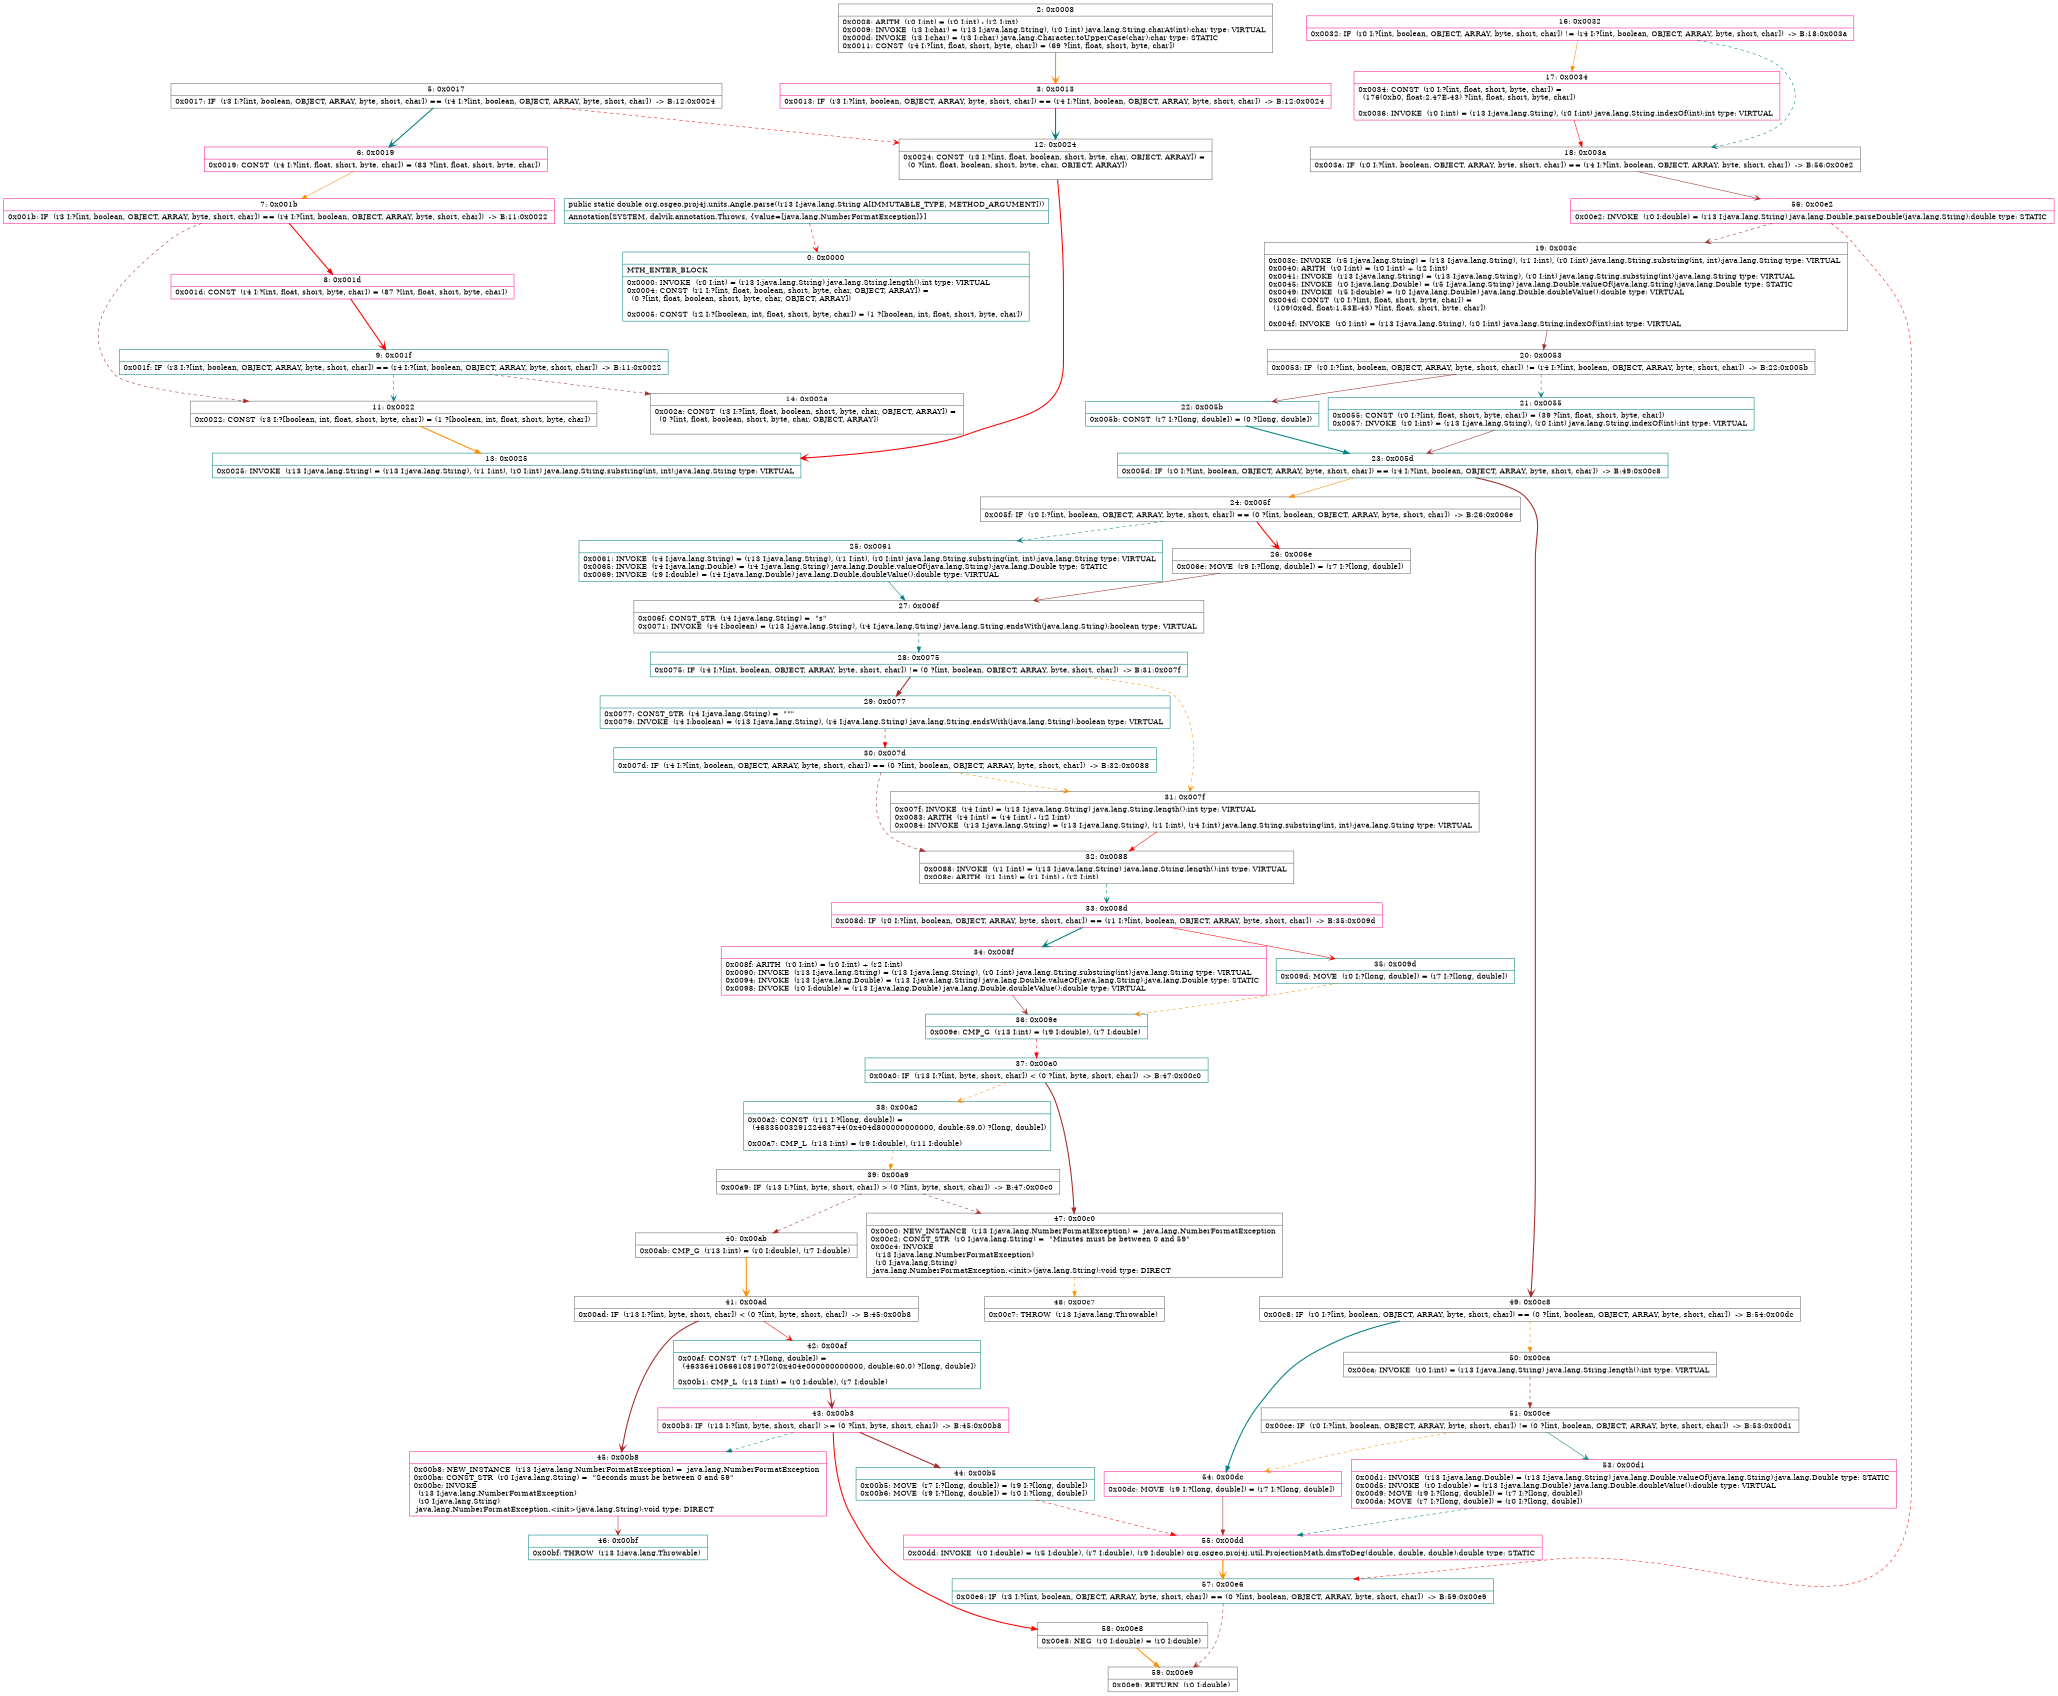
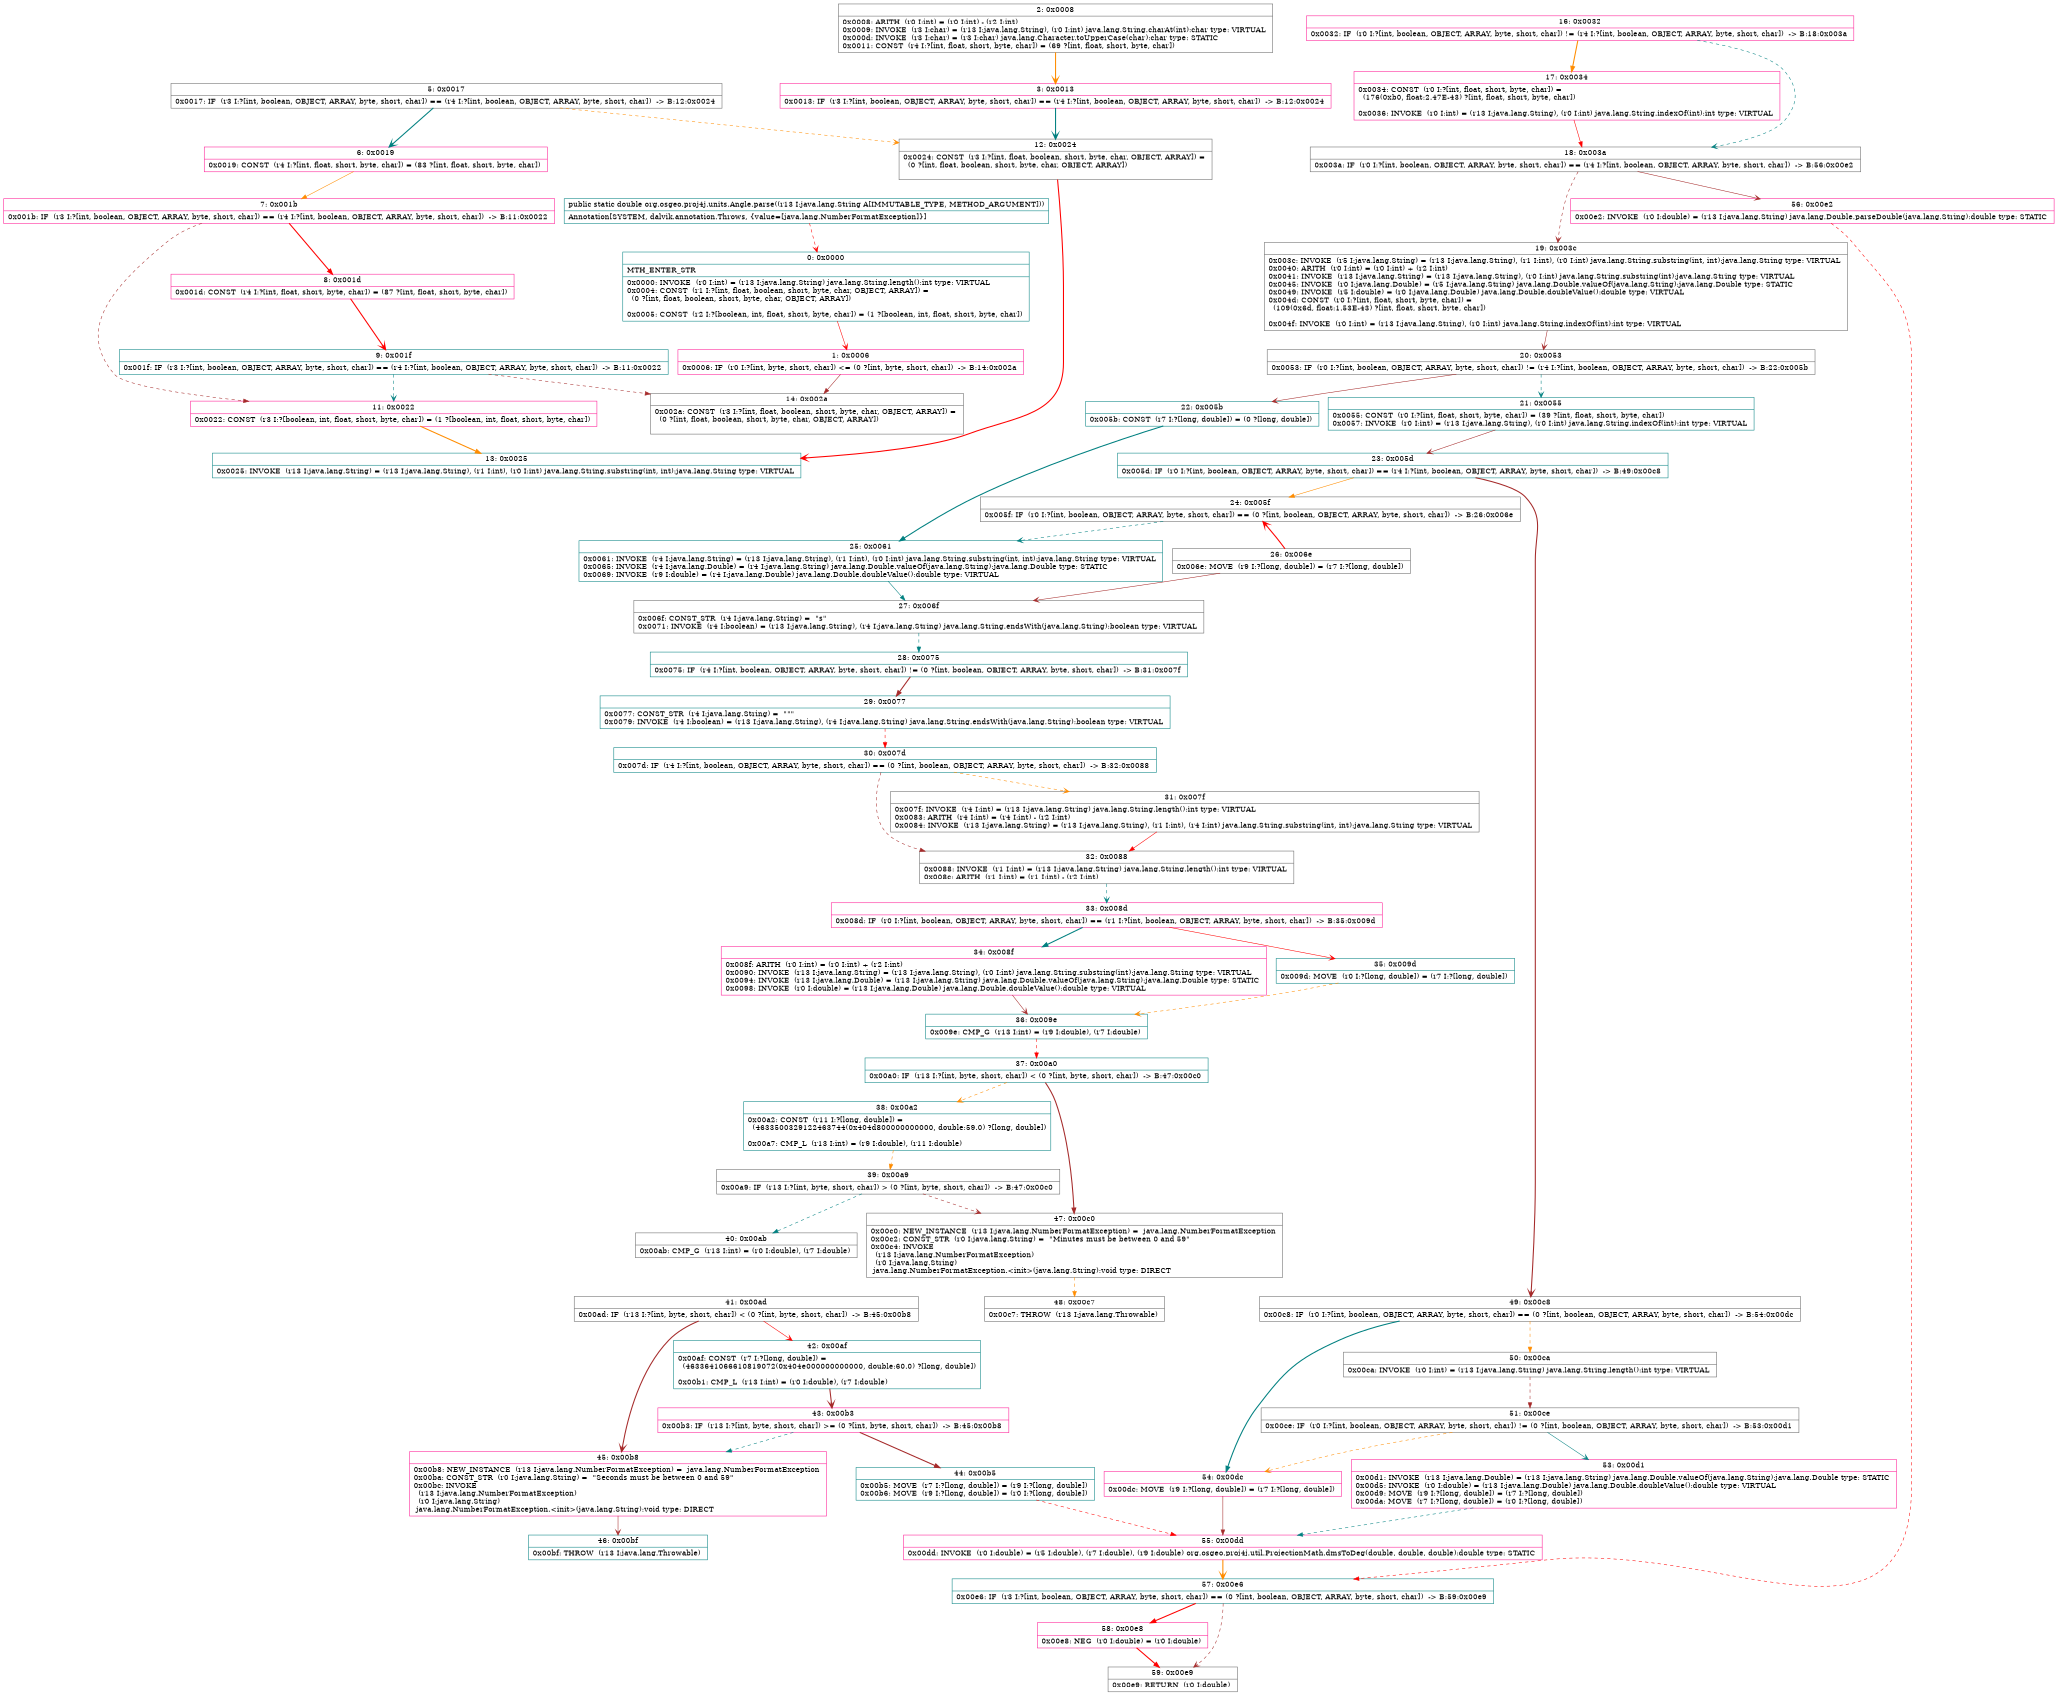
(1575, 53) -> (1575, 53)
(727, 125) -> (727, 125)
(1741, 232) -> (1565, 203)
(668, 270) -> (662, 270)
(1546, 338) -> (1546, 338)
none -> (851, 362)
(394, 414) -> (394, 414)
(1295, 439) -> (1030, 473)
(1266, 533) -> (1276, 537)
(1174, 696) -> none
(1065, 936) -> (1065, 936)
(820, 1212) -> (820, 1212)
(746, 1274) -> none
(891, 1570) -> (1176, 1612)
(1123, 1635) -> (1123, 1635)
(1146, 1656) -> (1146, 1656)
